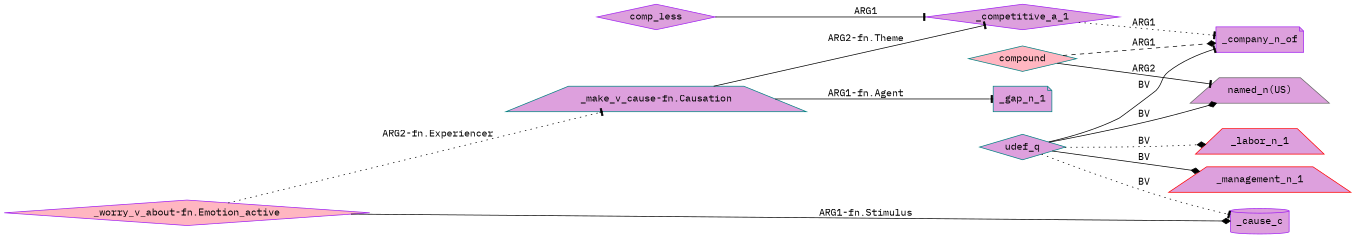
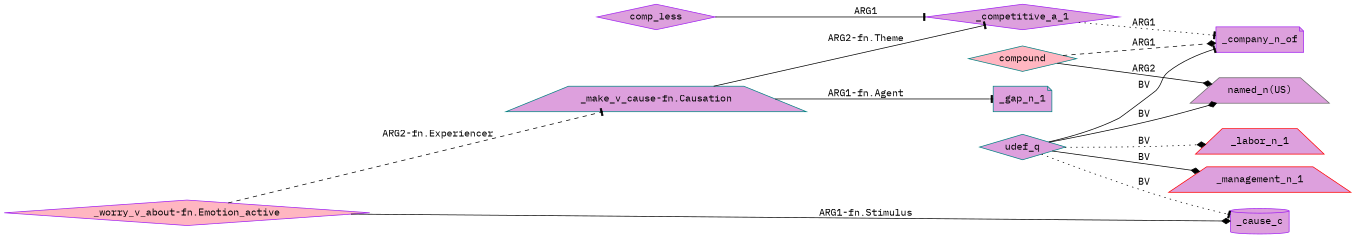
(1133, 73) -> (1133, 73)
(414, 158) -> (414, 158)
